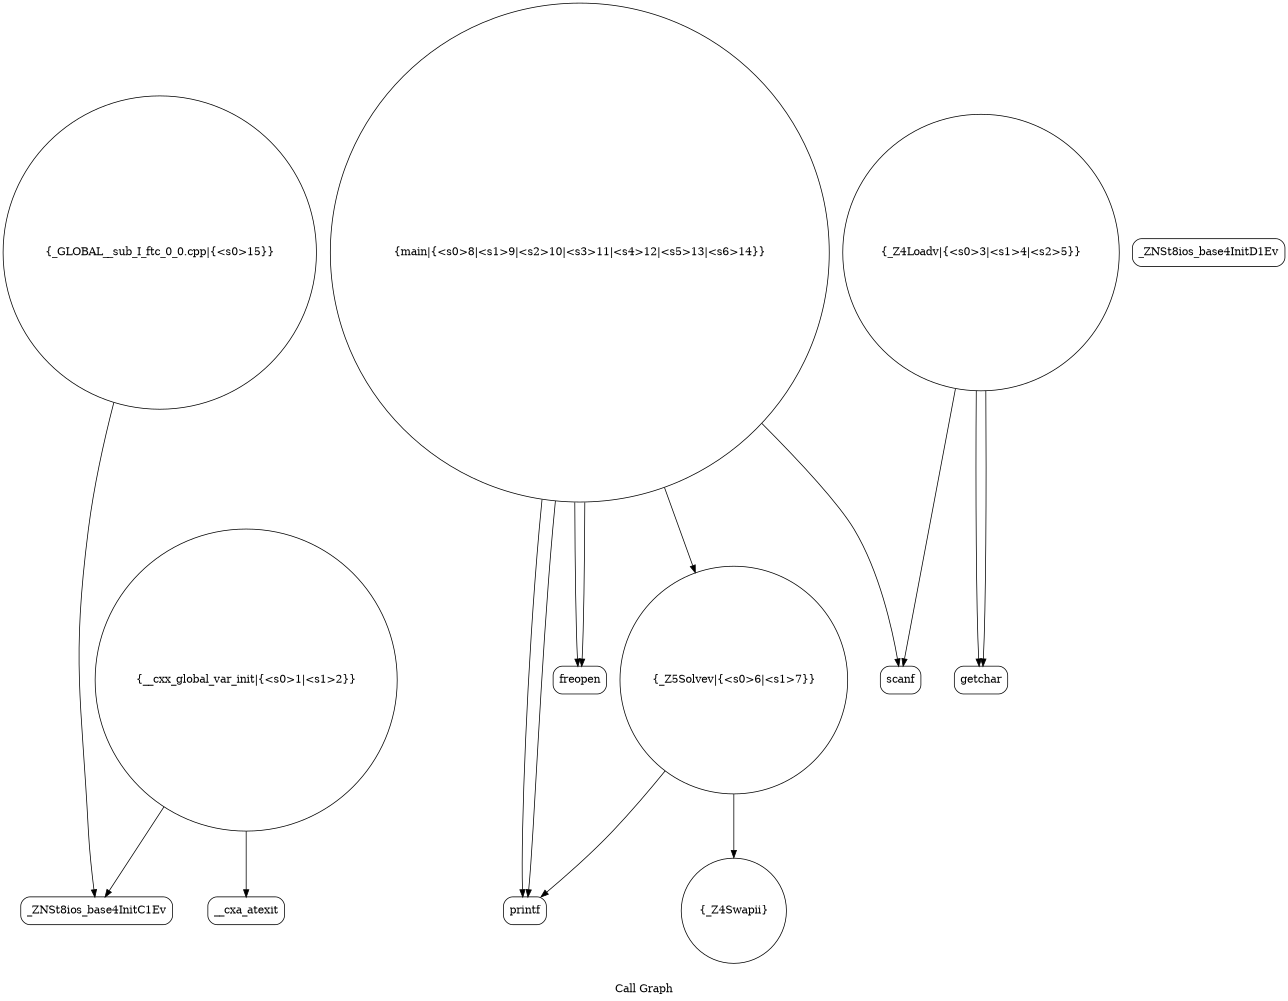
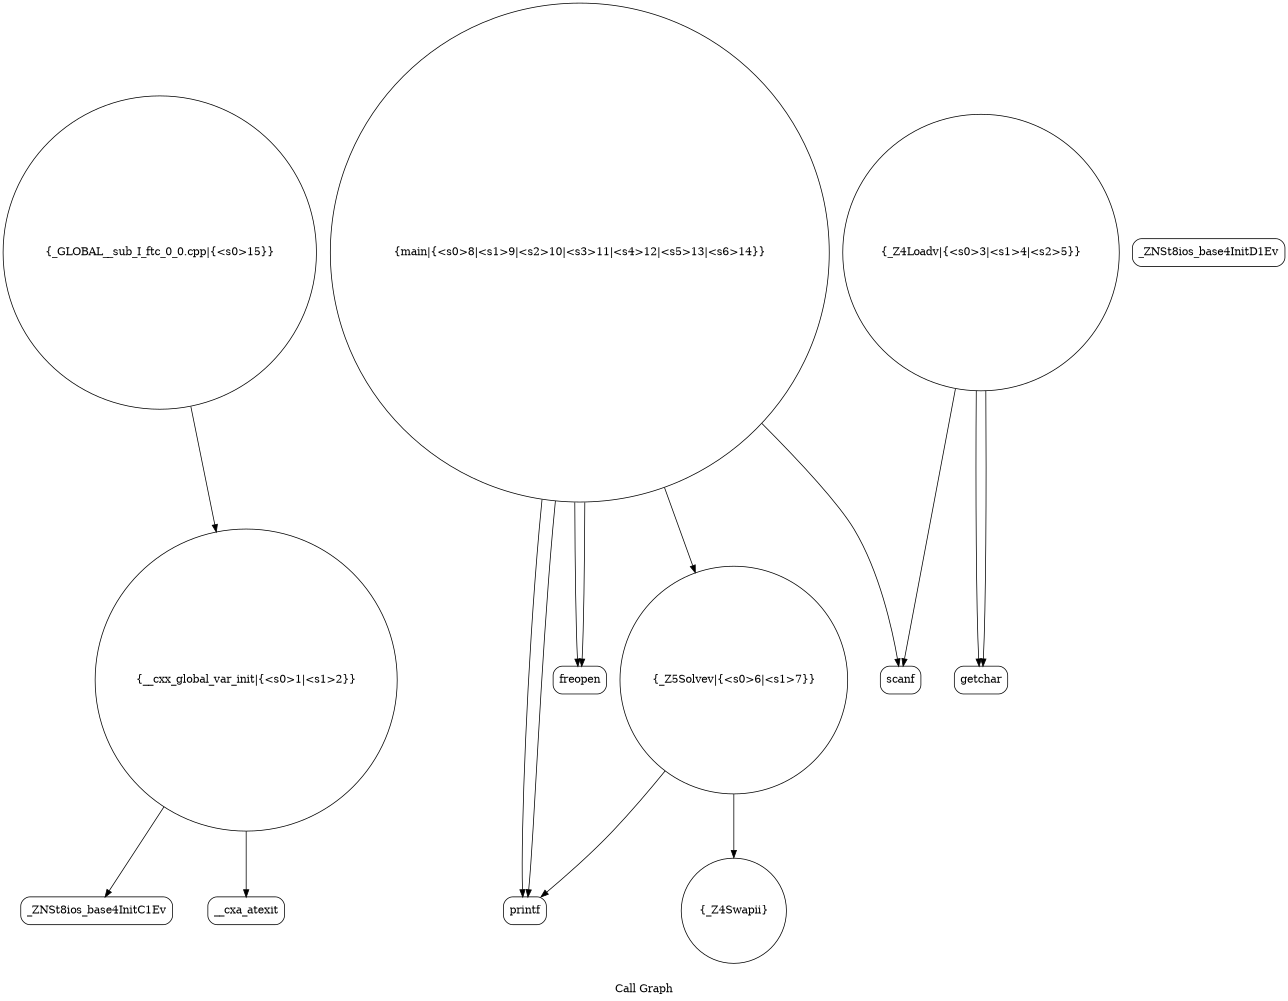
(79, 645) -> (203, 466)
